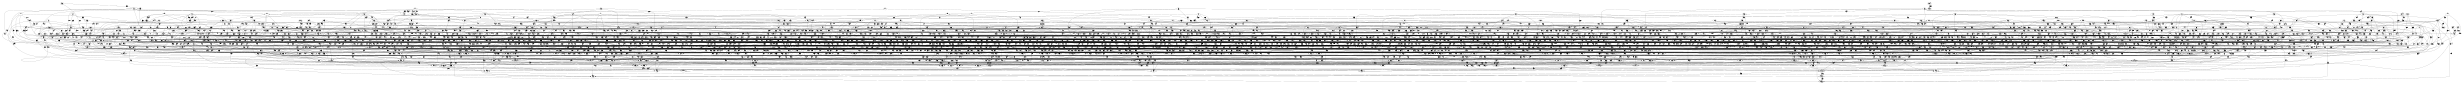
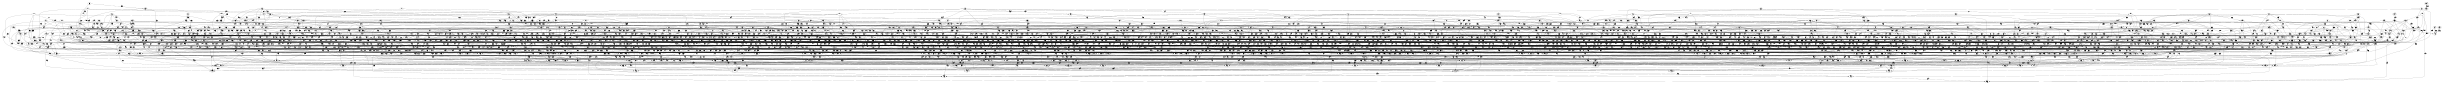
(1634, 34) -> (562, 11)
